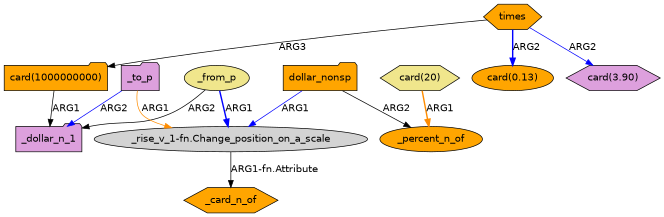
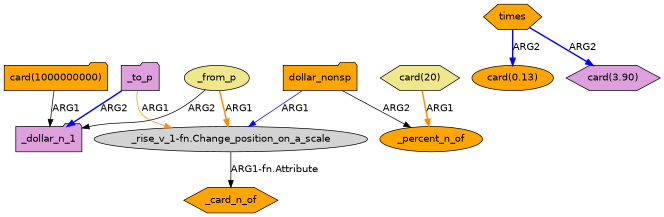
(301, 40) -> none
(558, 45) -> (558, 45)
(223, 105) -> (223, 105)
(98, 107) -> (98, 107)
